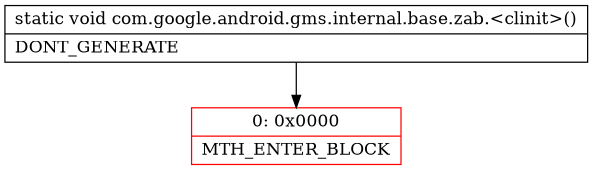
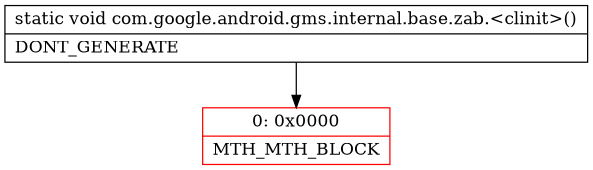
(296, 150) -> (296, 150)
